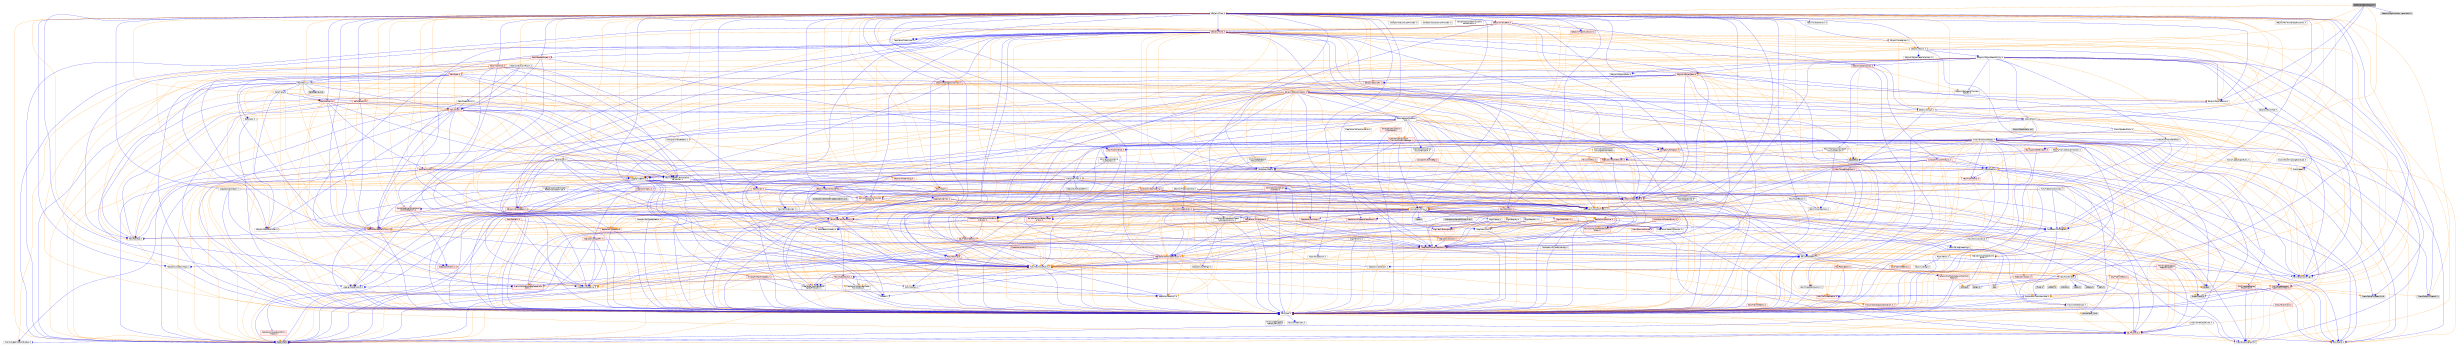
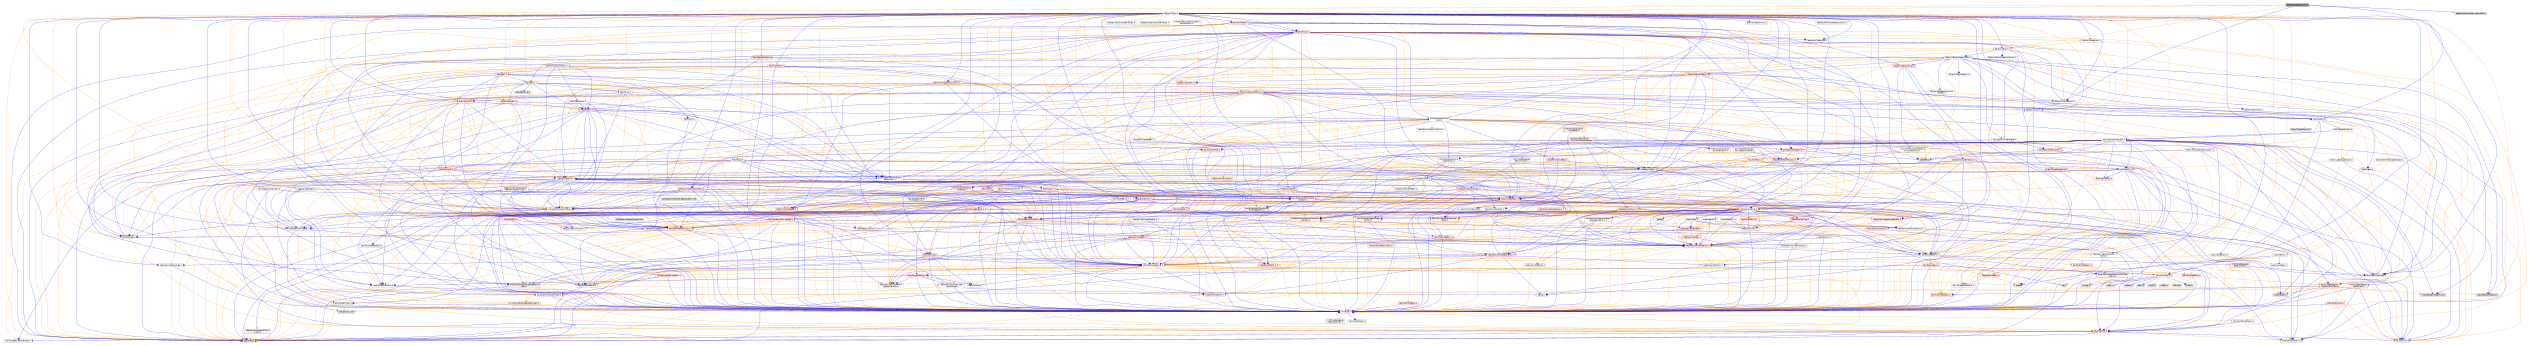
(1583, 32) -> none
none -> (1607, 178)
